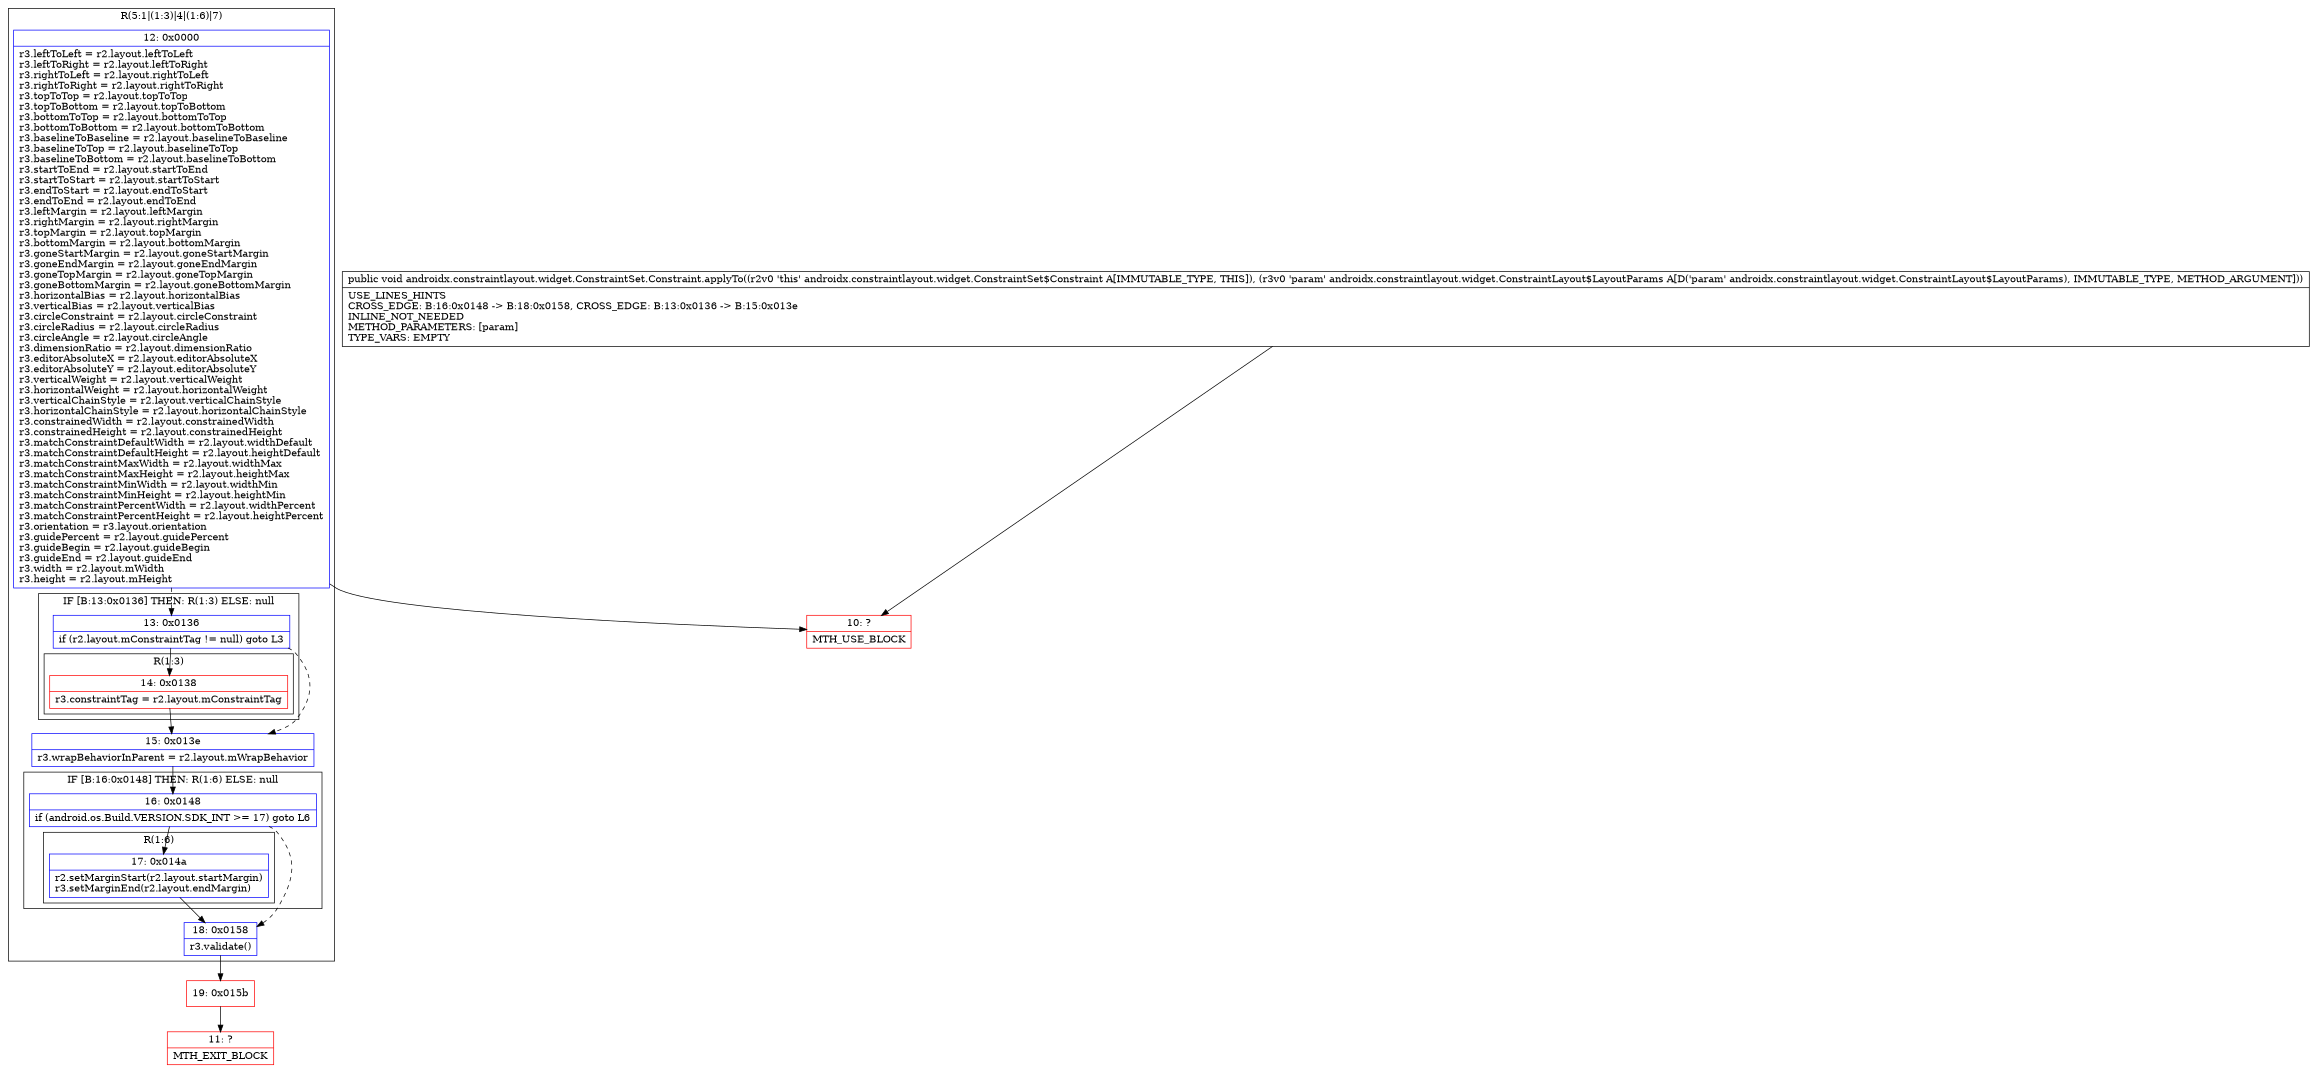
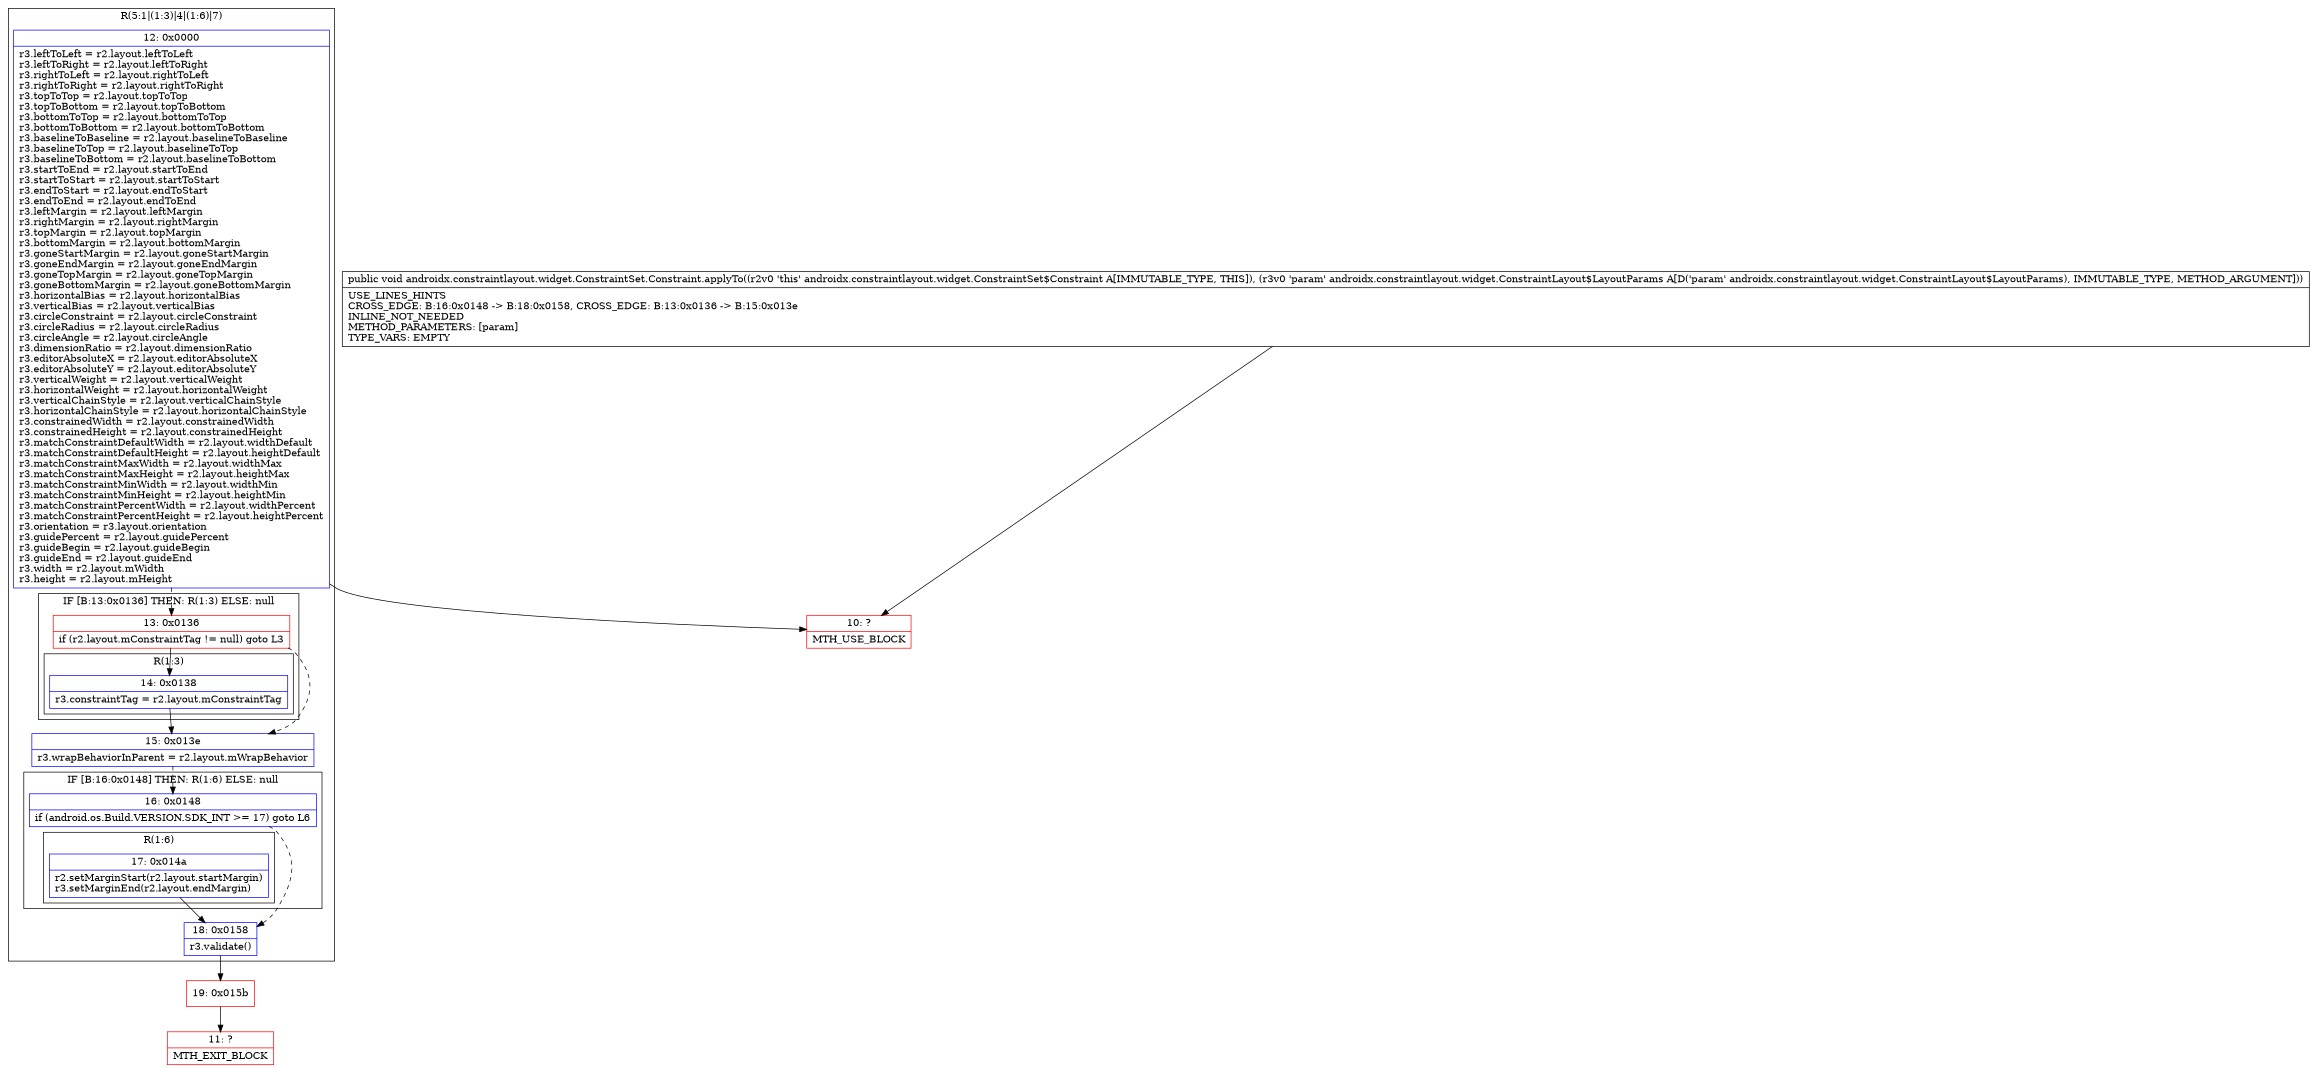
(172, 632) -> (172, 632)
(169, 692) -> (169, 692)
(173, 776) -> (173, 776)
(167, 837) -> none
